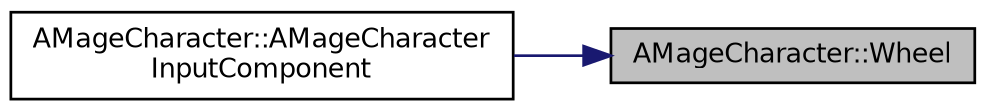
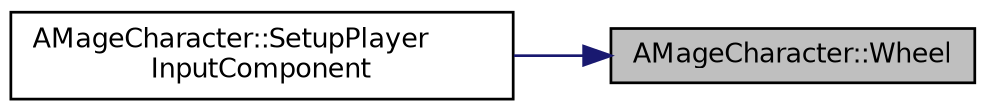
(262, 56) -> (262, 56)
